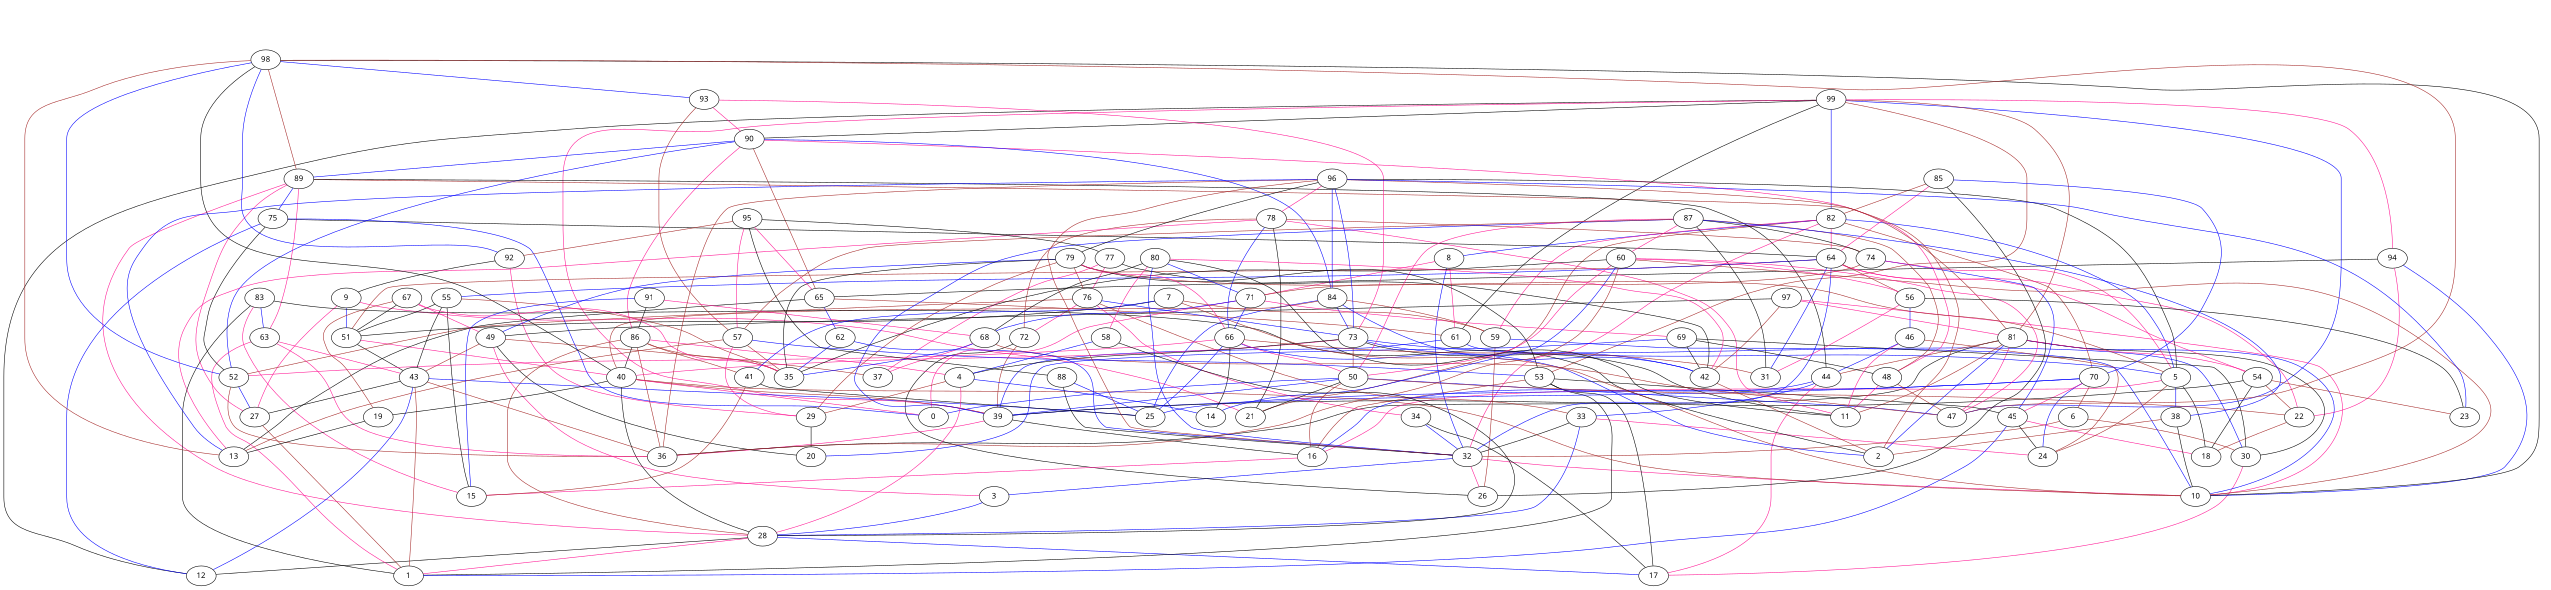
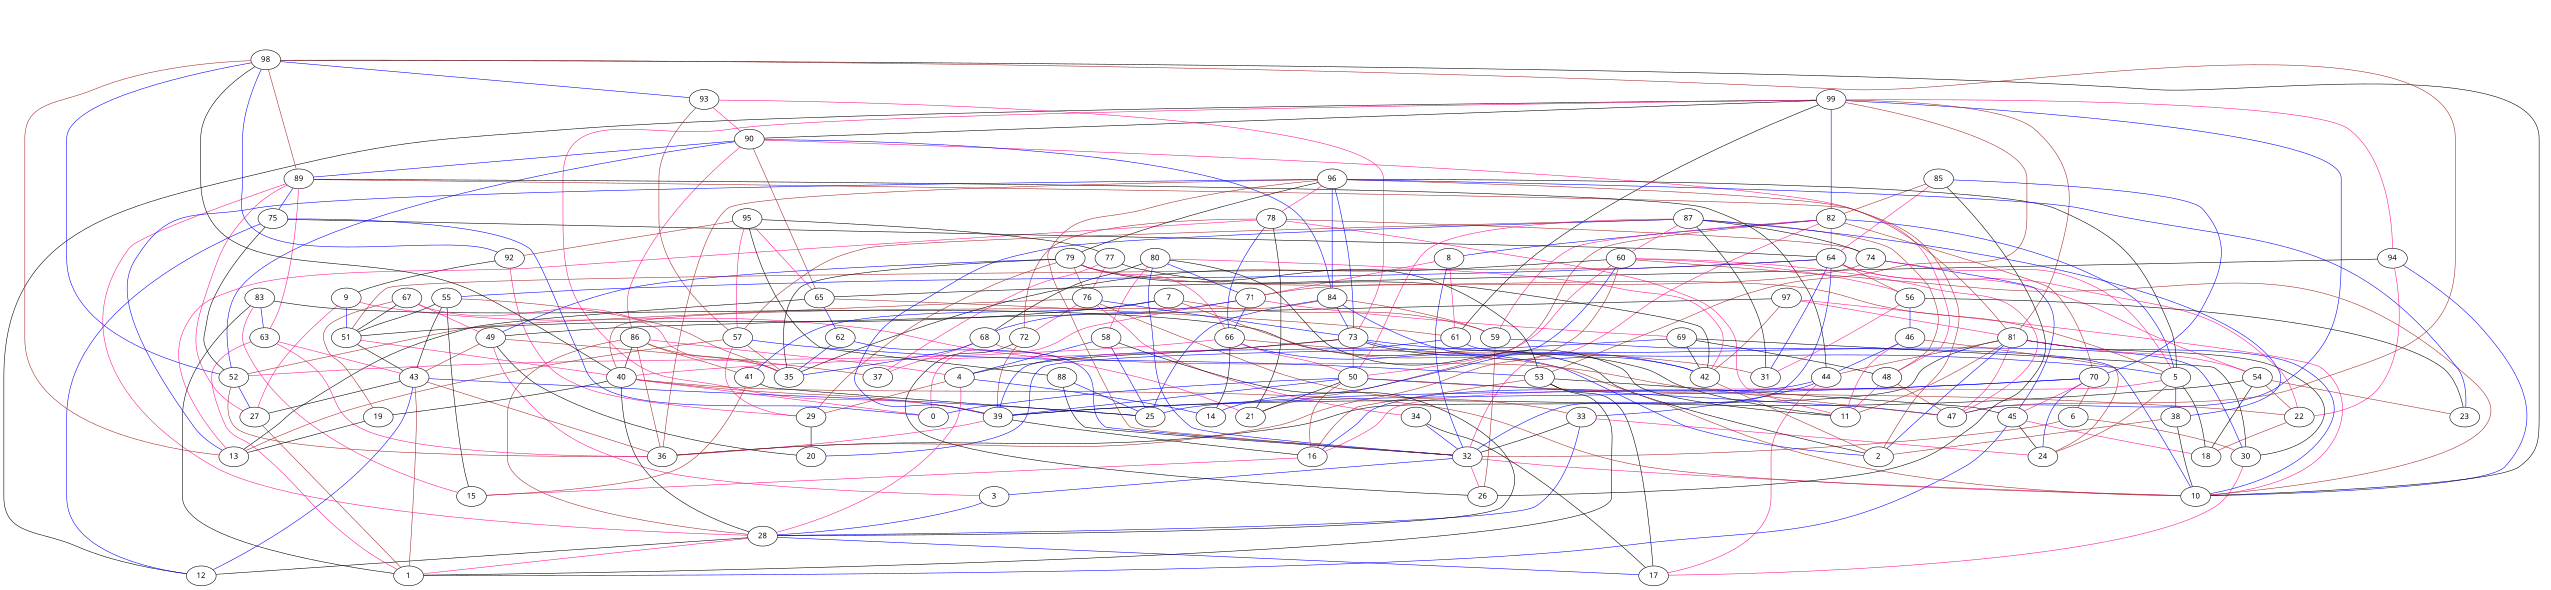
(650, 298) -> none
(1192, 379) -> (1129, 379)
